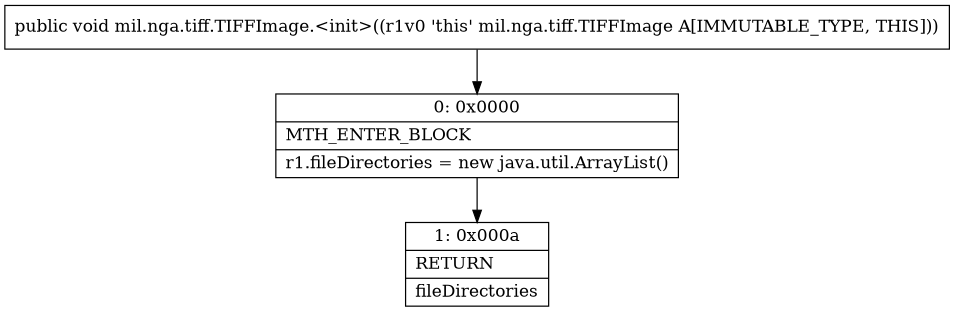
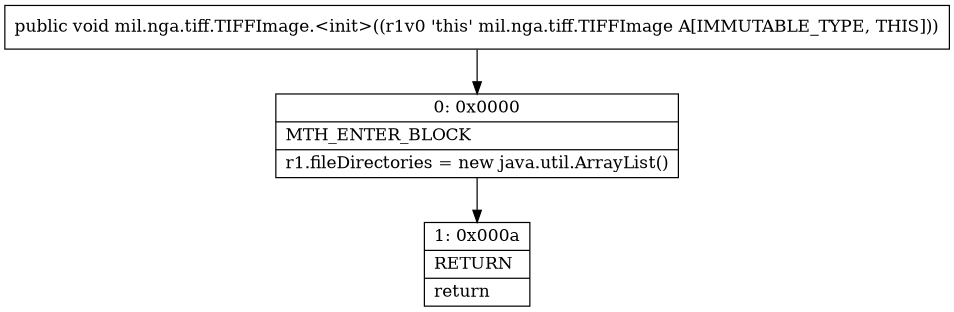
(477, 292) -> (462, 292)
